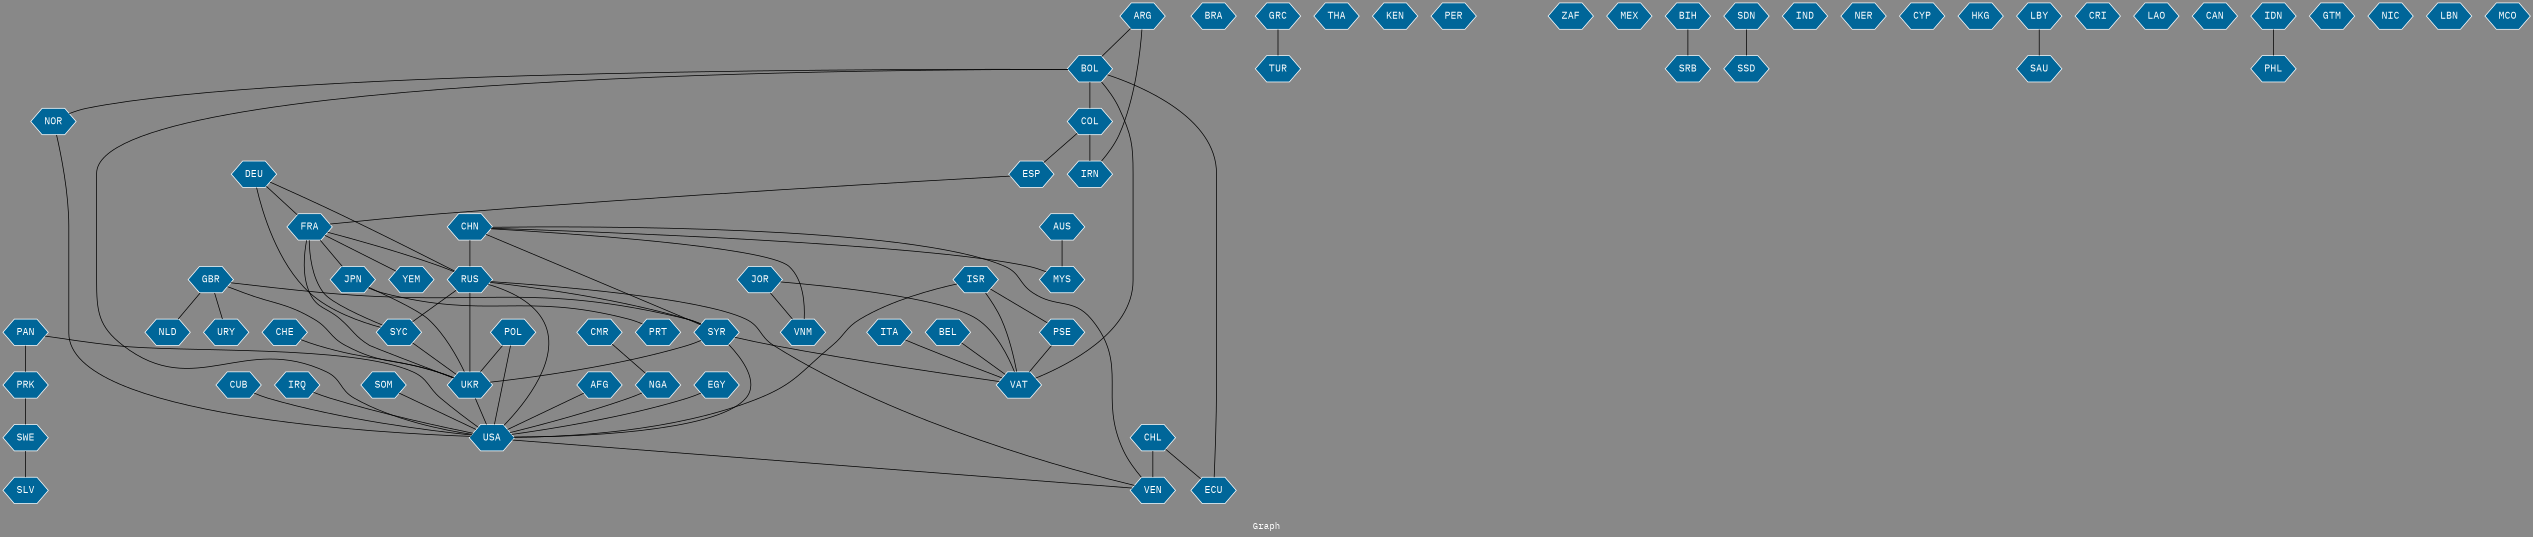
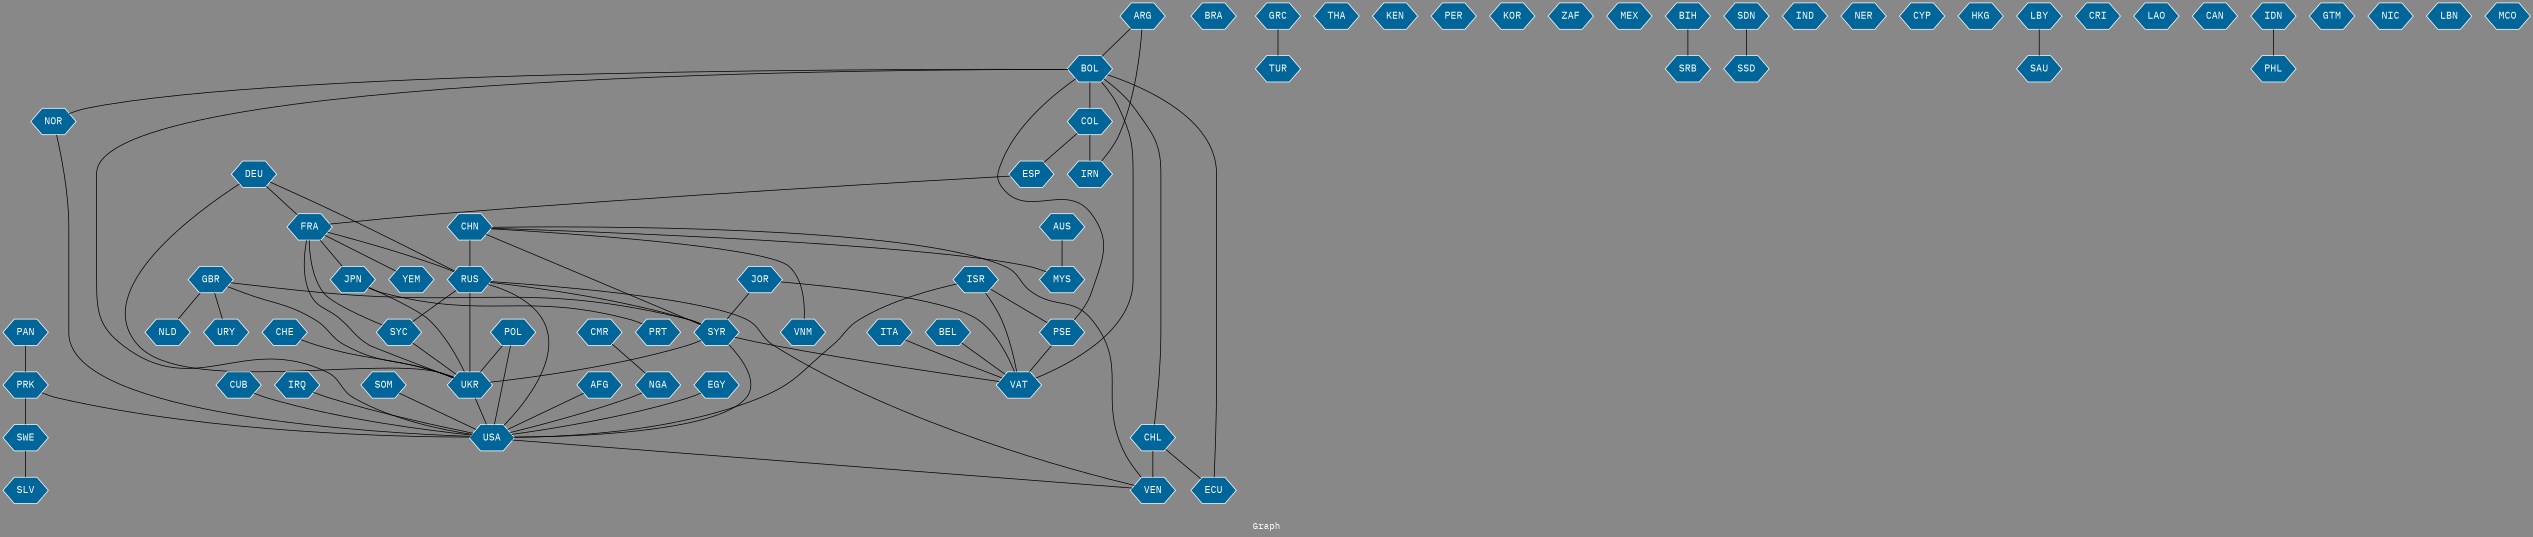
none -> (1512, 16)
none -> (1035, 202)
none -> (1161, 242)
(296, 278) -> (150, 353)
(781, 306) -> (738, 306)
(273, 352) -> (254, 427)
